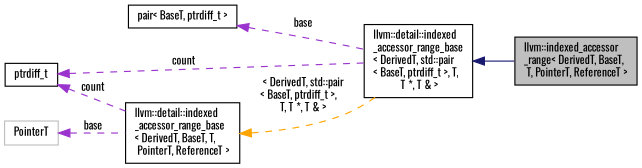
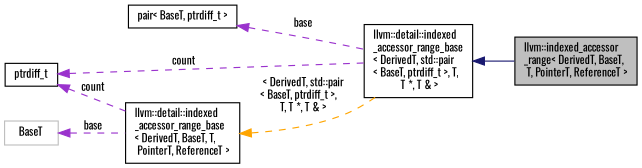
(31, 133) -> (31, 133)
